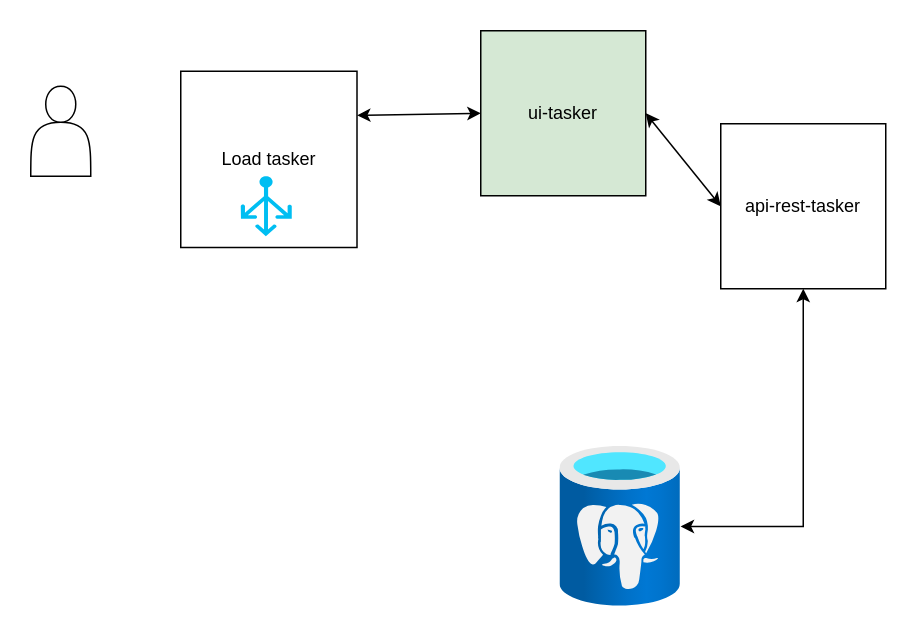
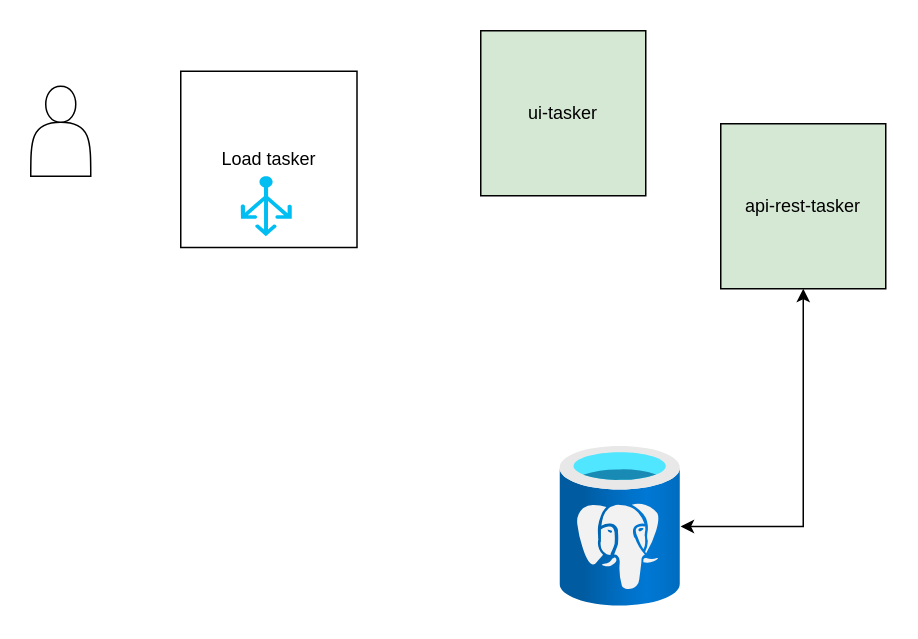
(419, 114) -> none
(683, 160) -> none
(803, 206) -> (803, 206)
